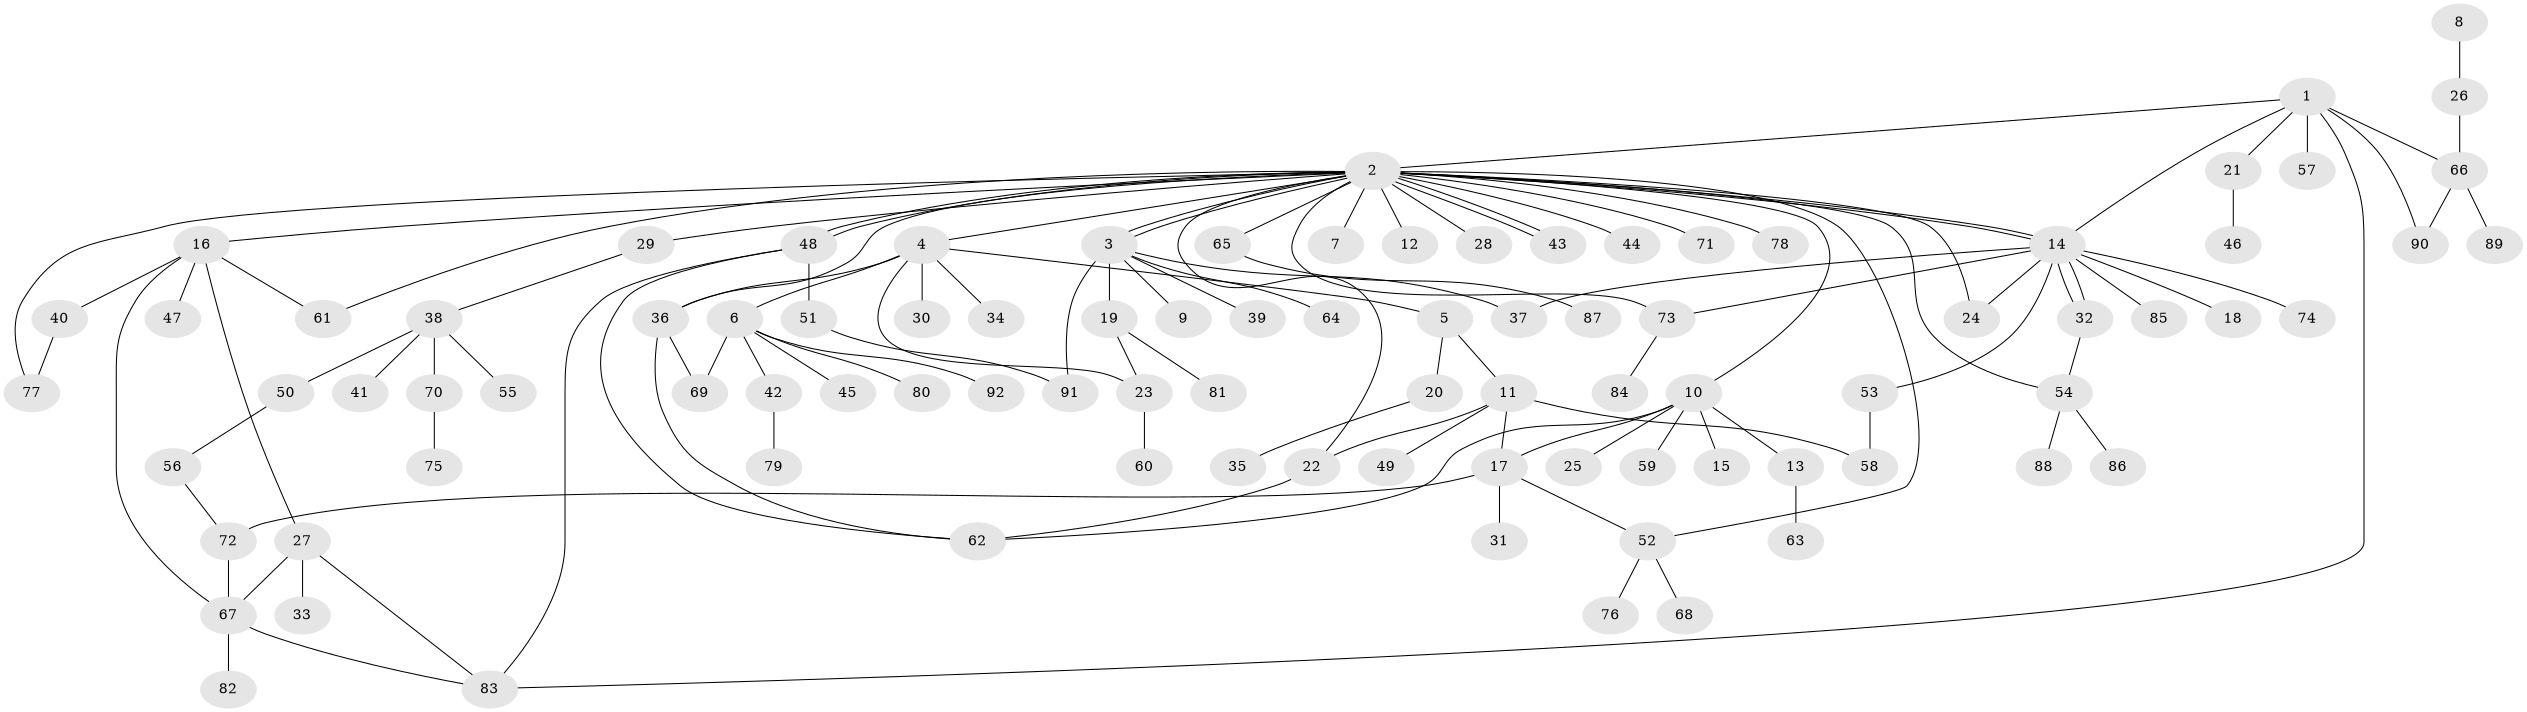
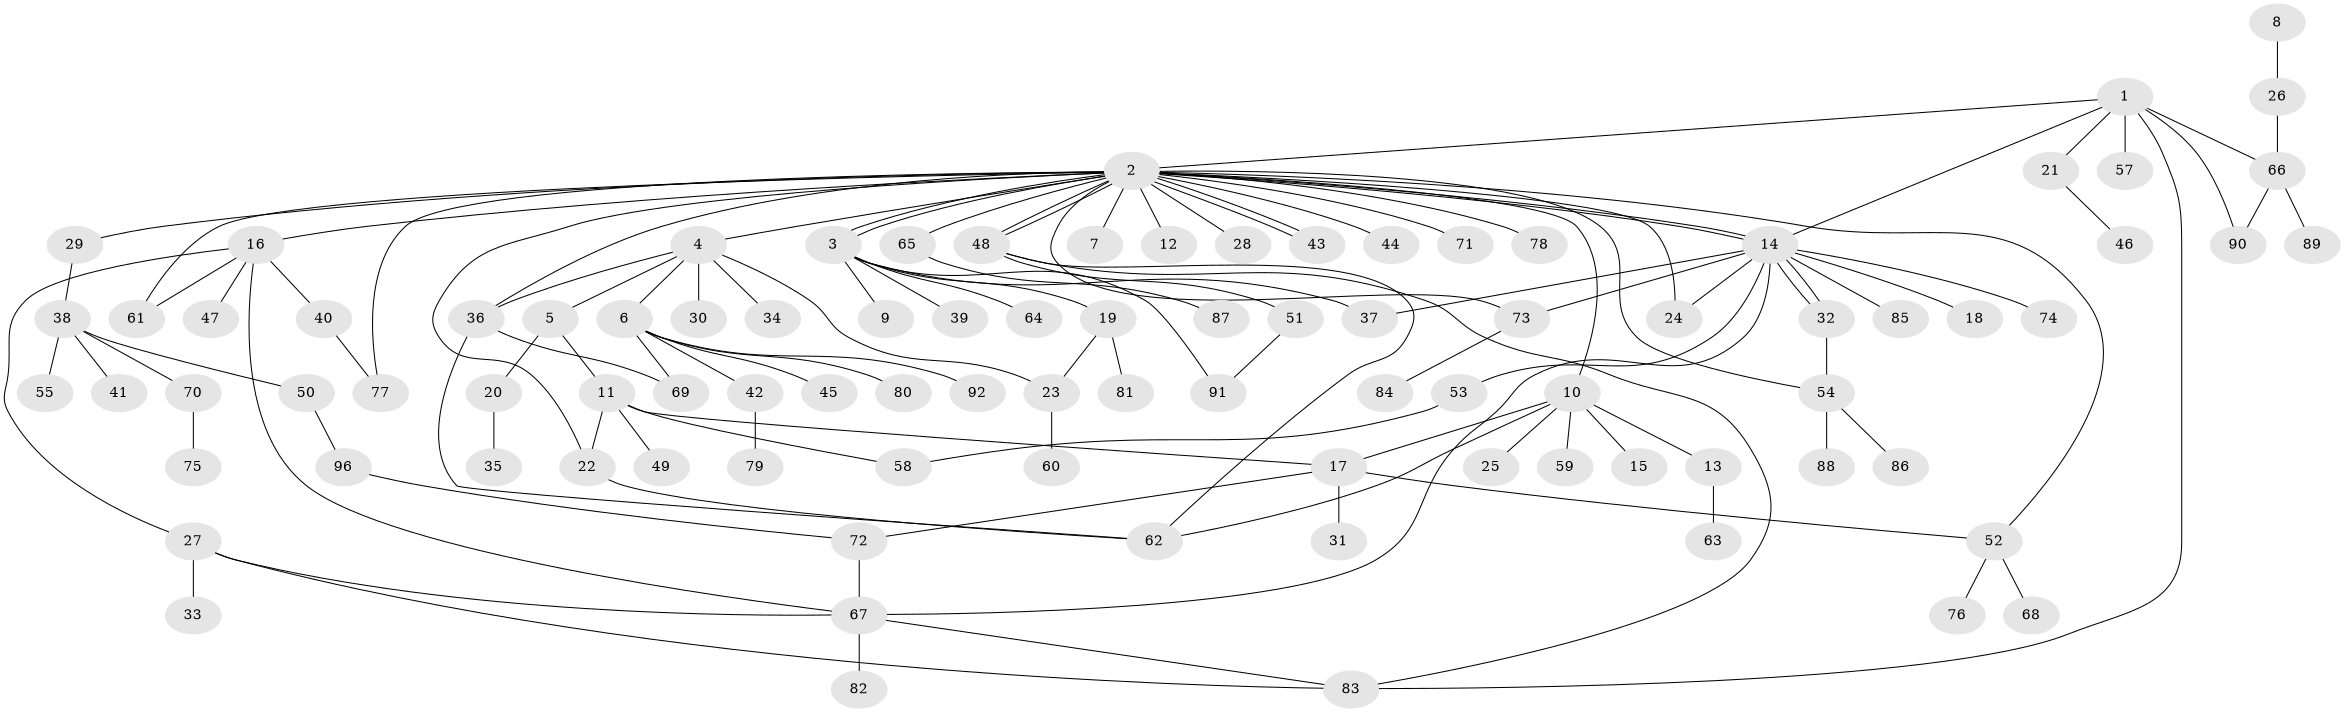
(173, 467) -> (344, 467)
none -> (1397, 544)
